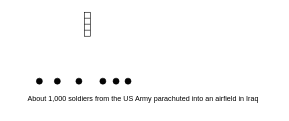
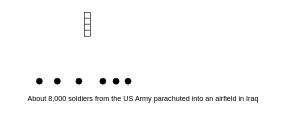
(144, 99) -> (144, 99)
